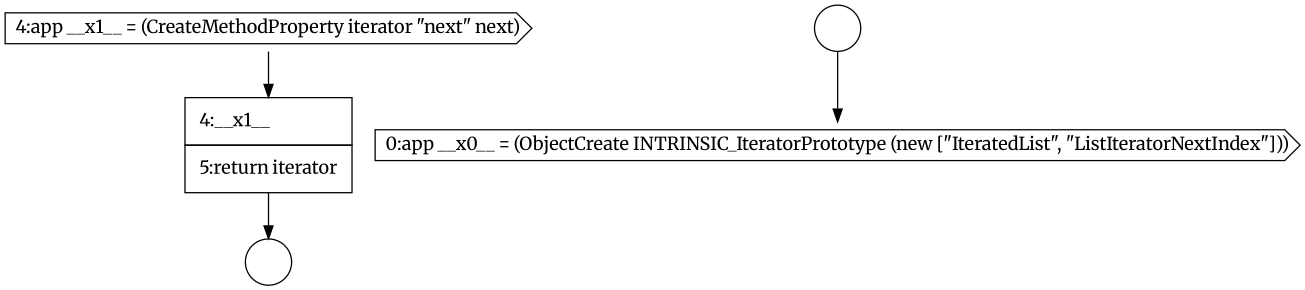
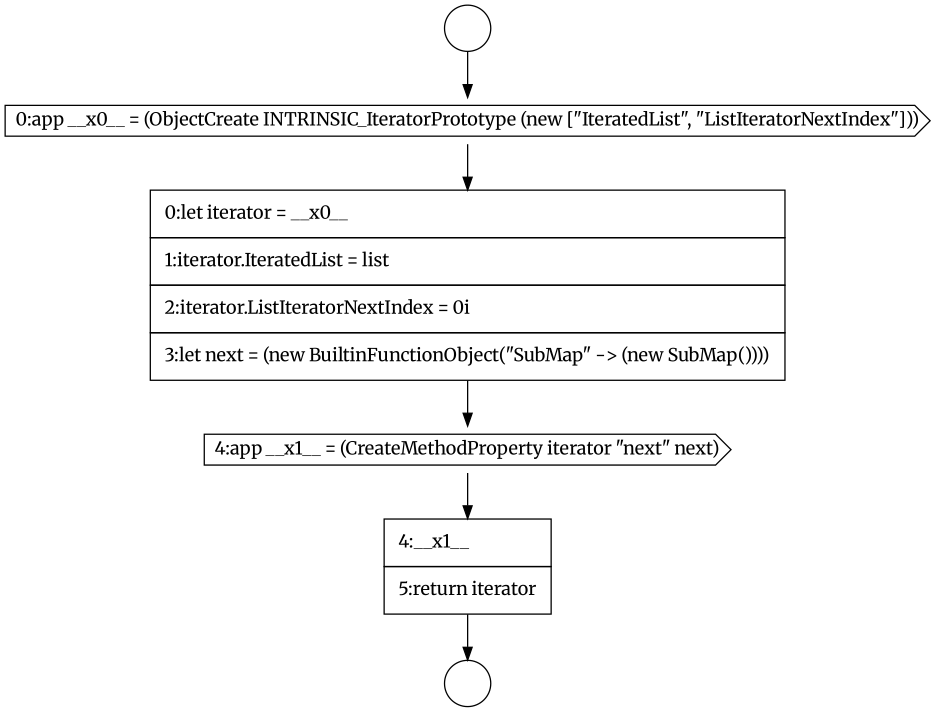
none -> (468, 285)
